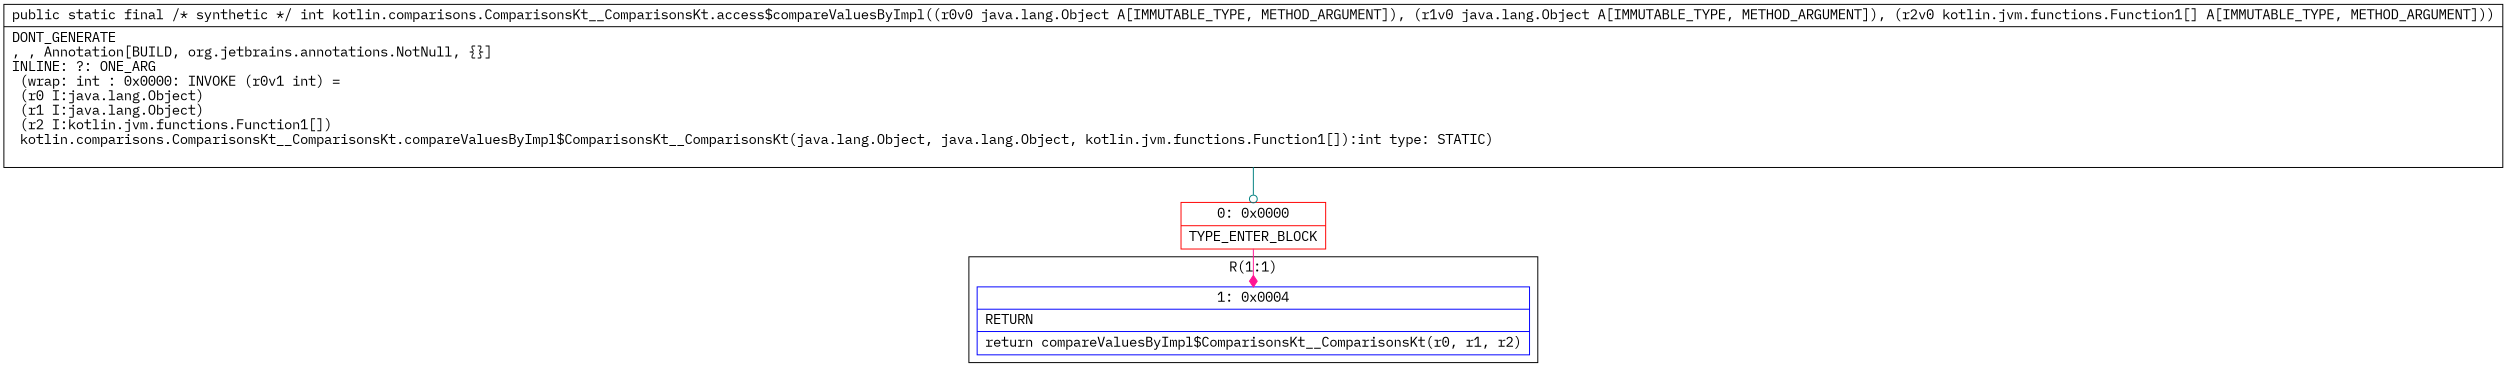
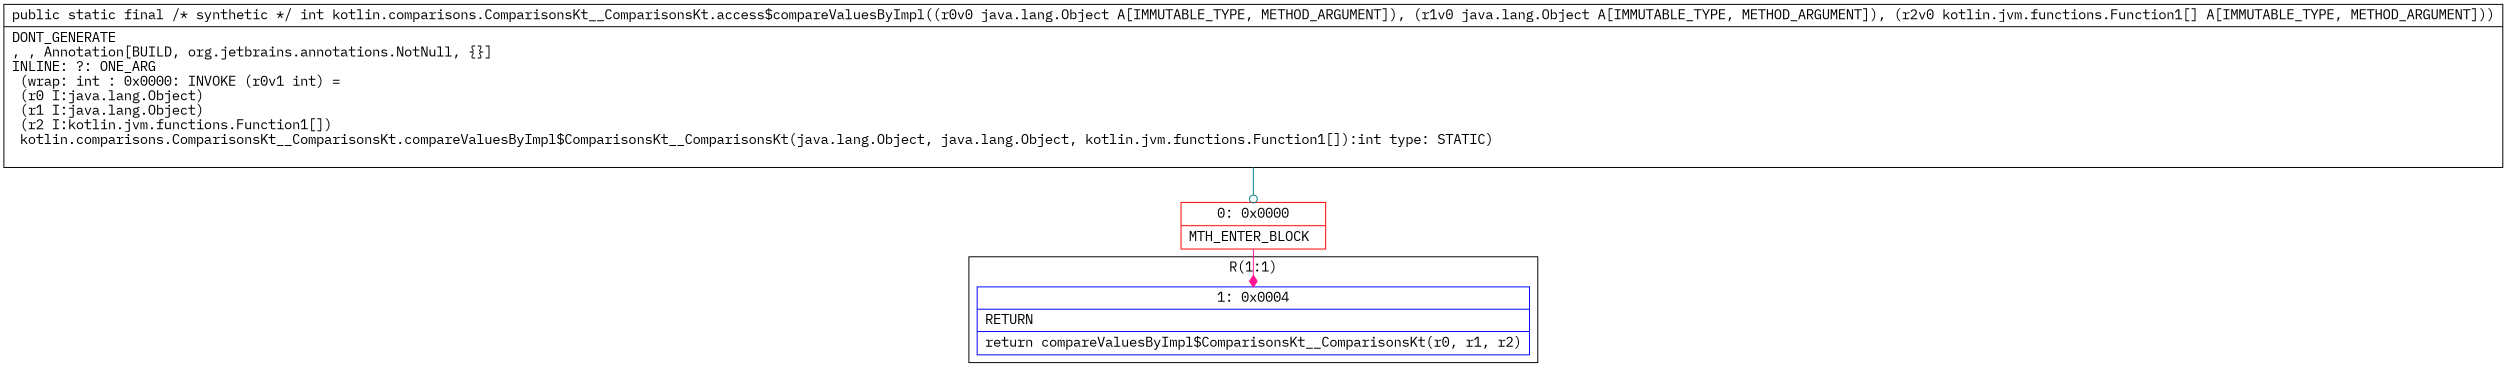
(1253, 237) -> (1249, 237)
